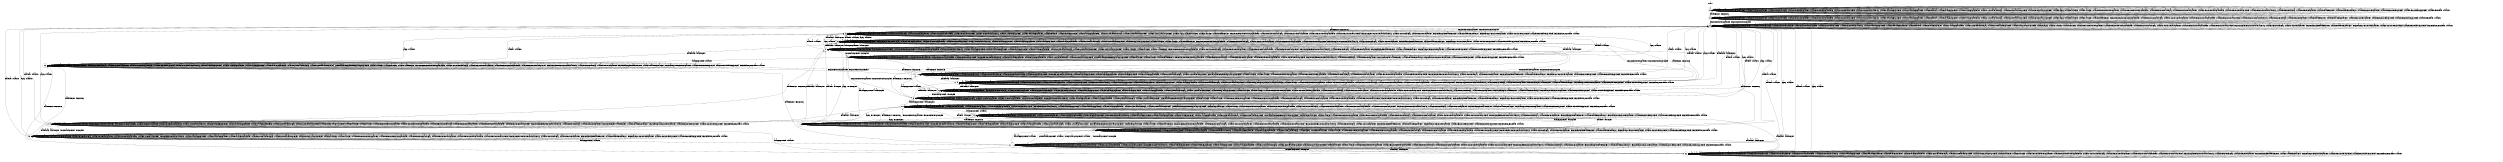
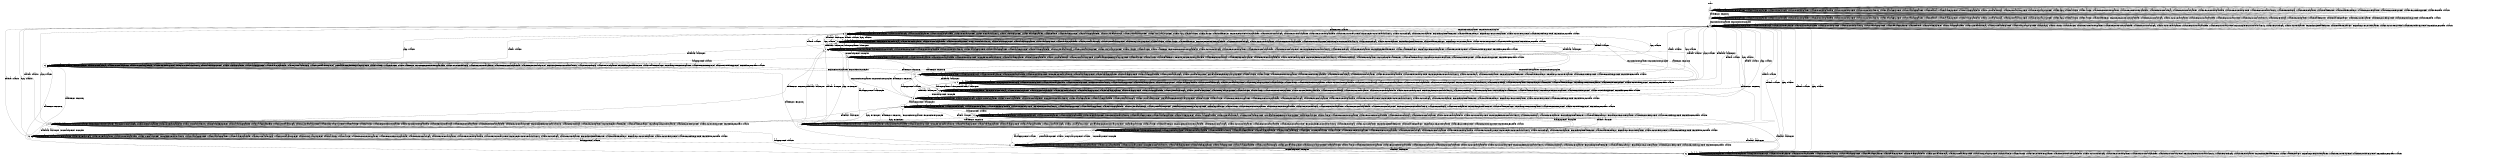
(1339, 30) -> (1339, 30)
none -> (939, 85)
